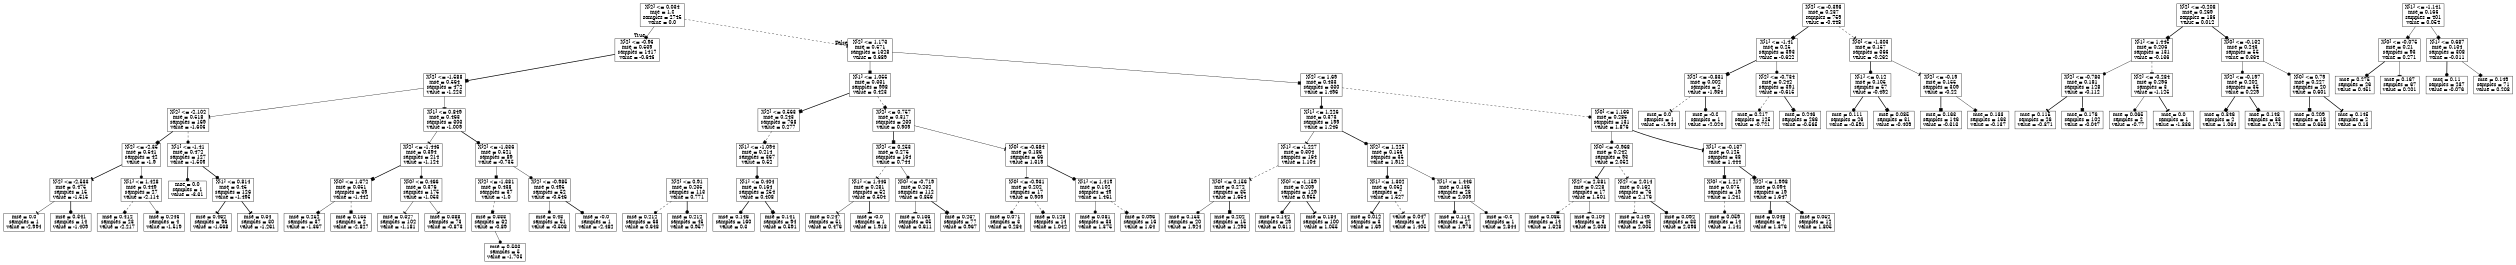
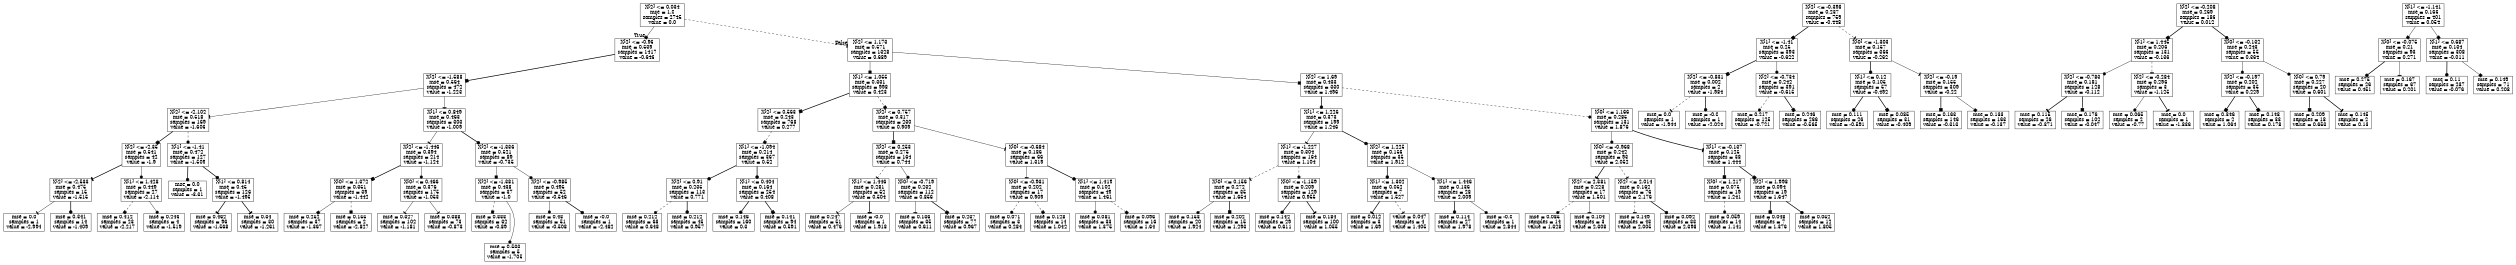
none -> (1299, 171)
none -> (723, 172)
(497, 236) -> (514, 220)
